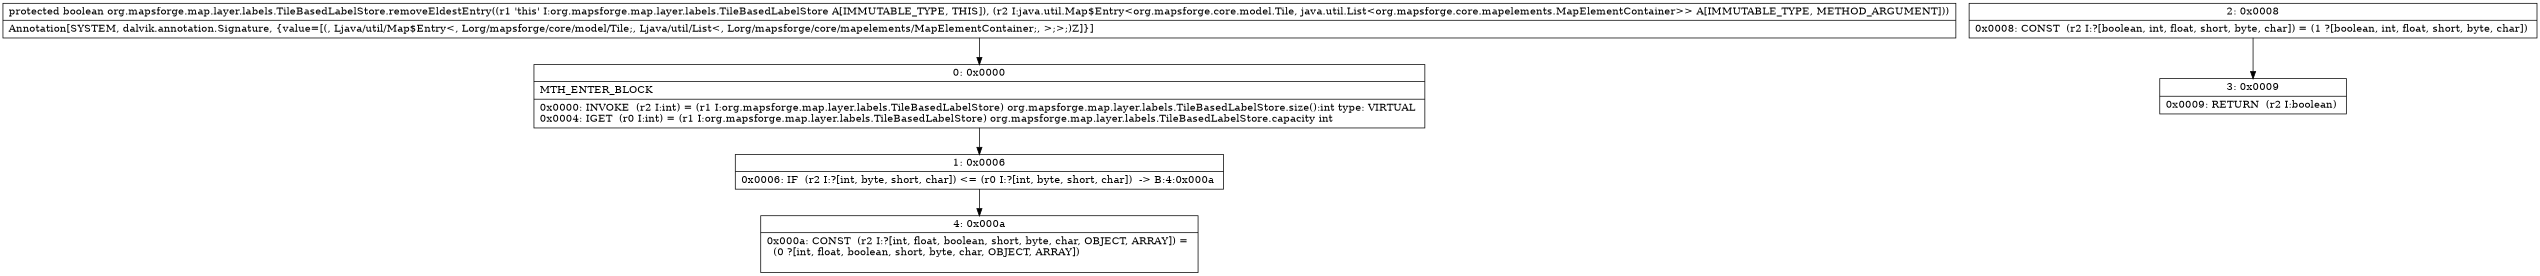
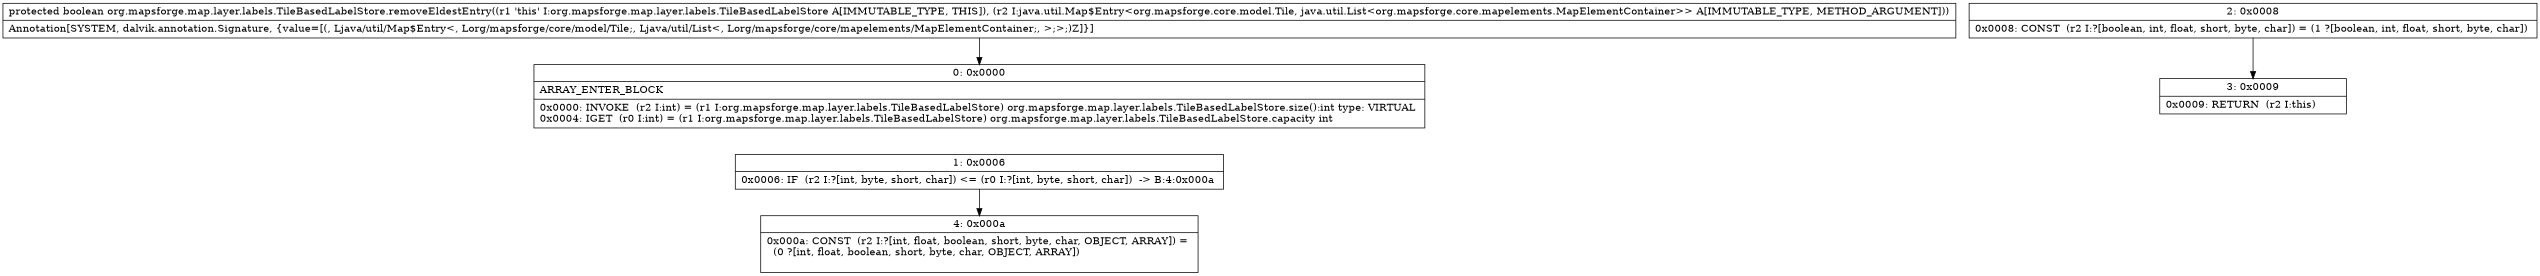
(597, 90) -> (602, 90)
(2253, 105) -> (2242, 105)
(979, 137) -> none
